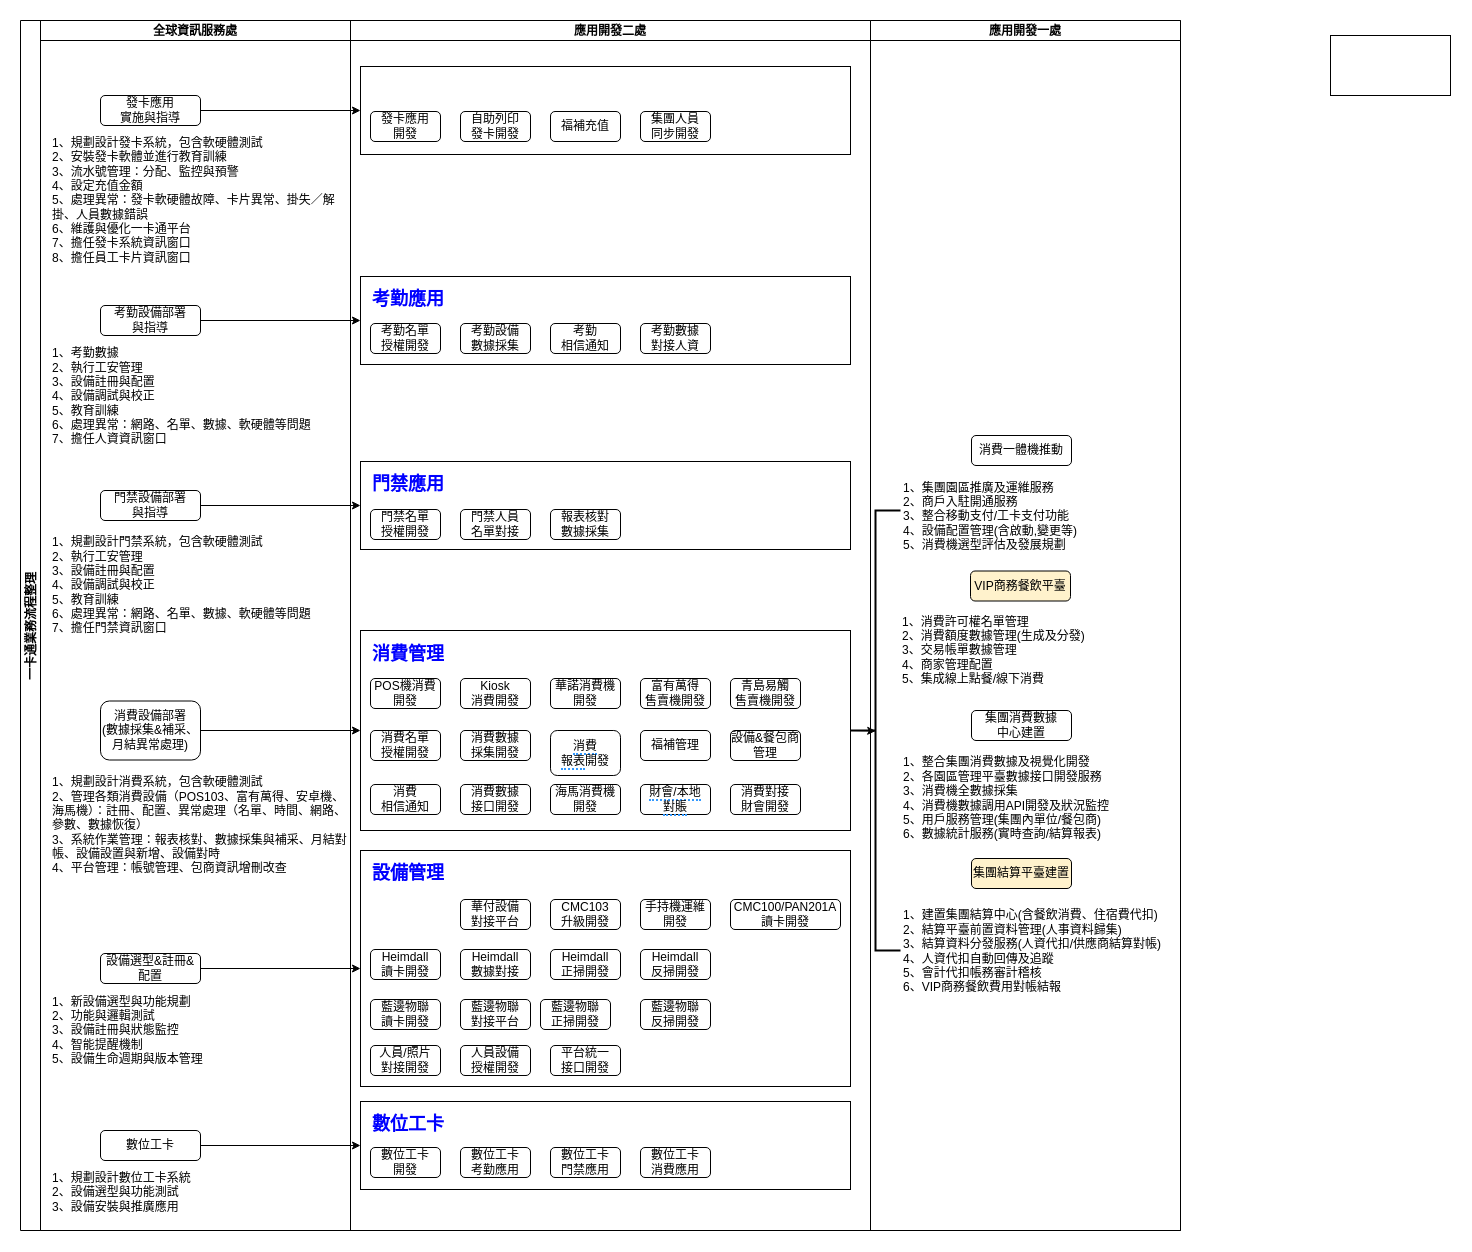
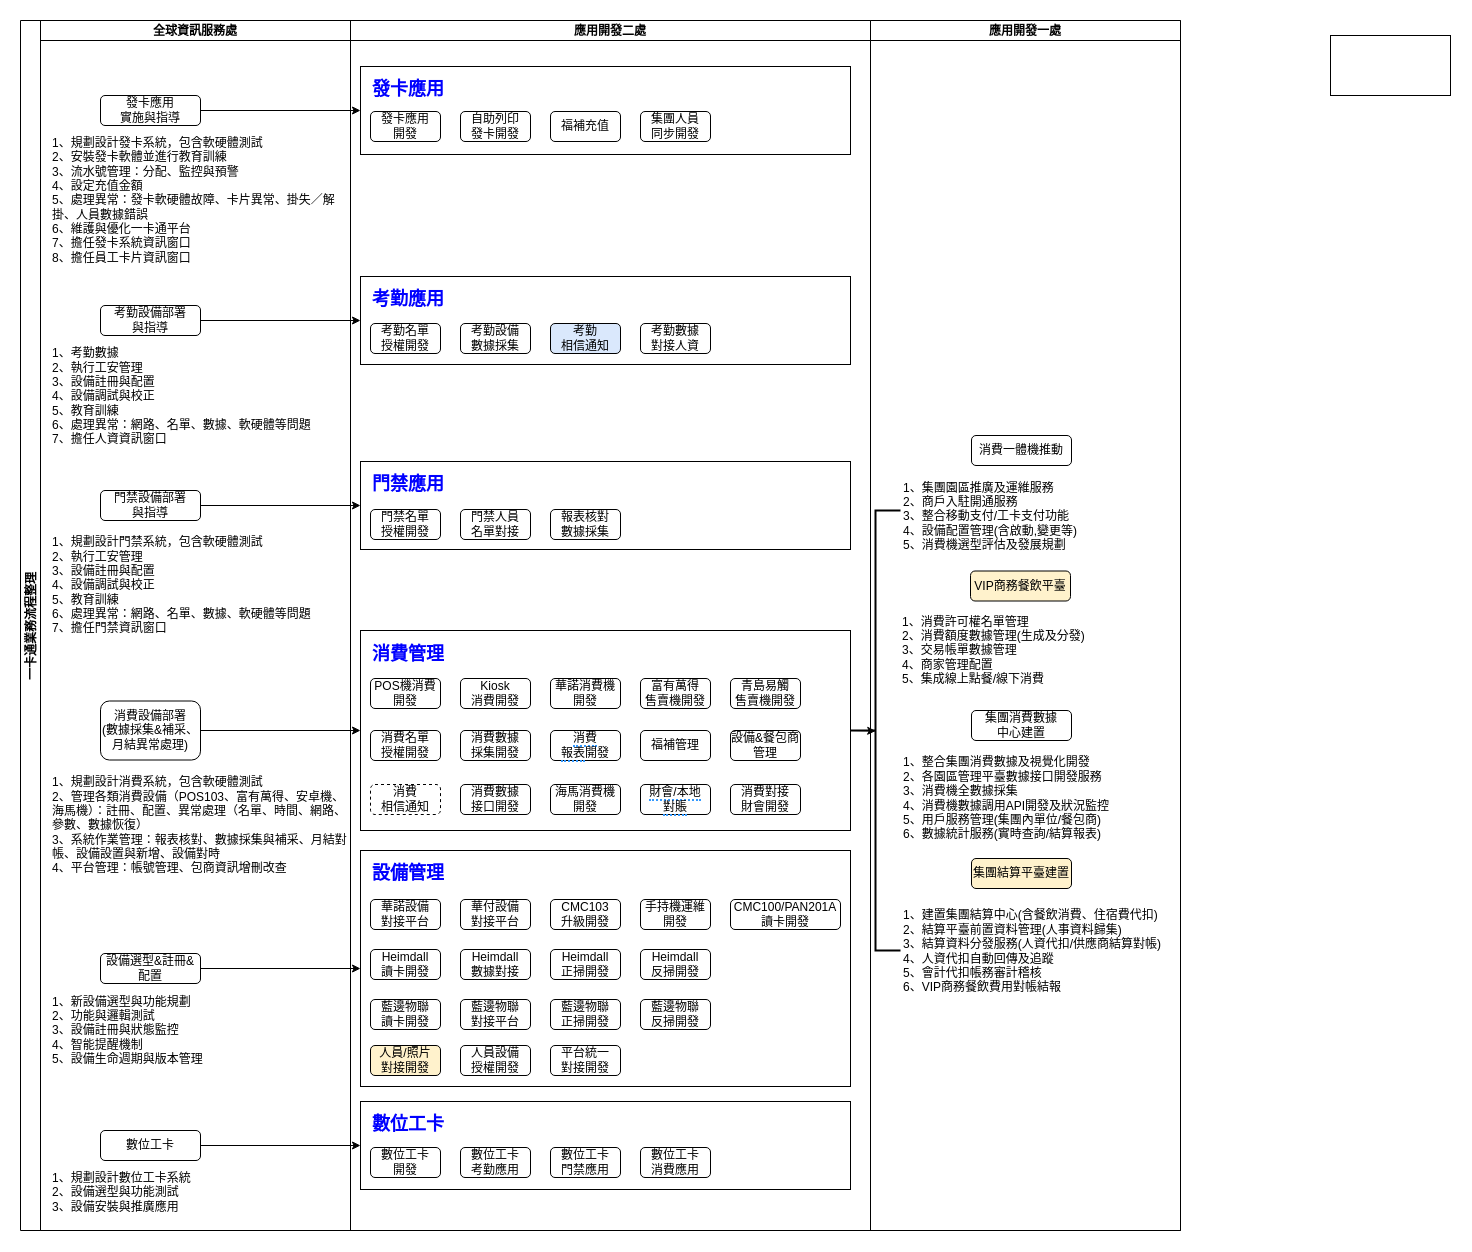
none -> (461, 87)
(586, 339) -> (586, 339)
(586, 753) -> (586, 746)
(406, 800) -> (406, 800)
none -> (406, 915)
(576, 1015) -> (586, 1015)
(406, 1061) -> (406, 1061)
(586, 1061) -> (586, 1061)
